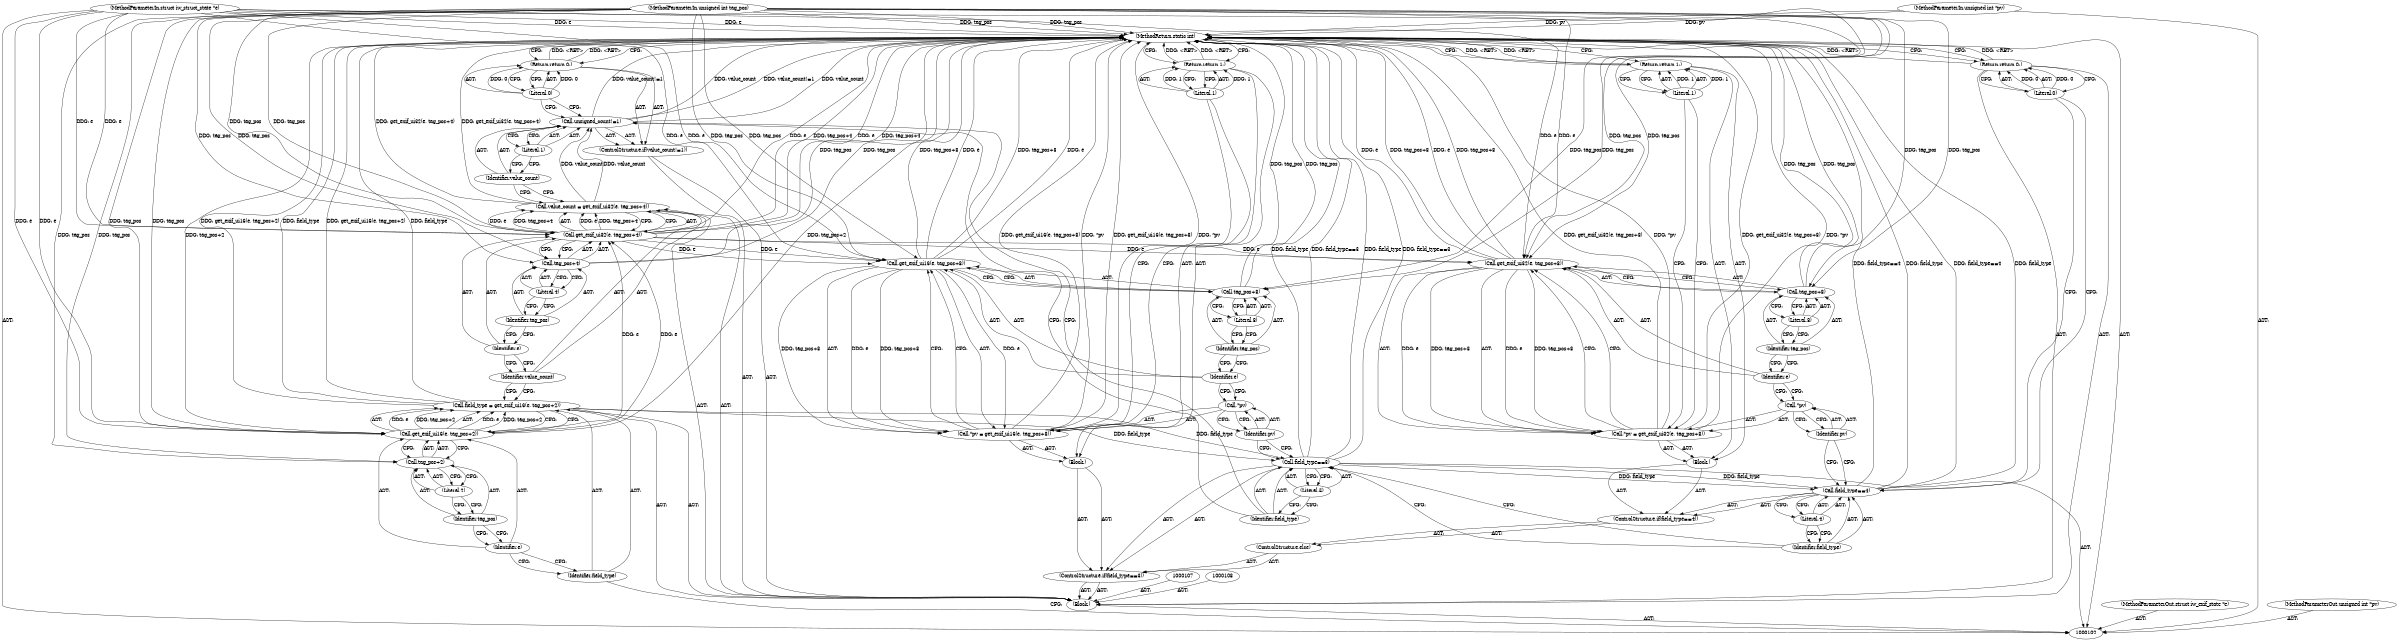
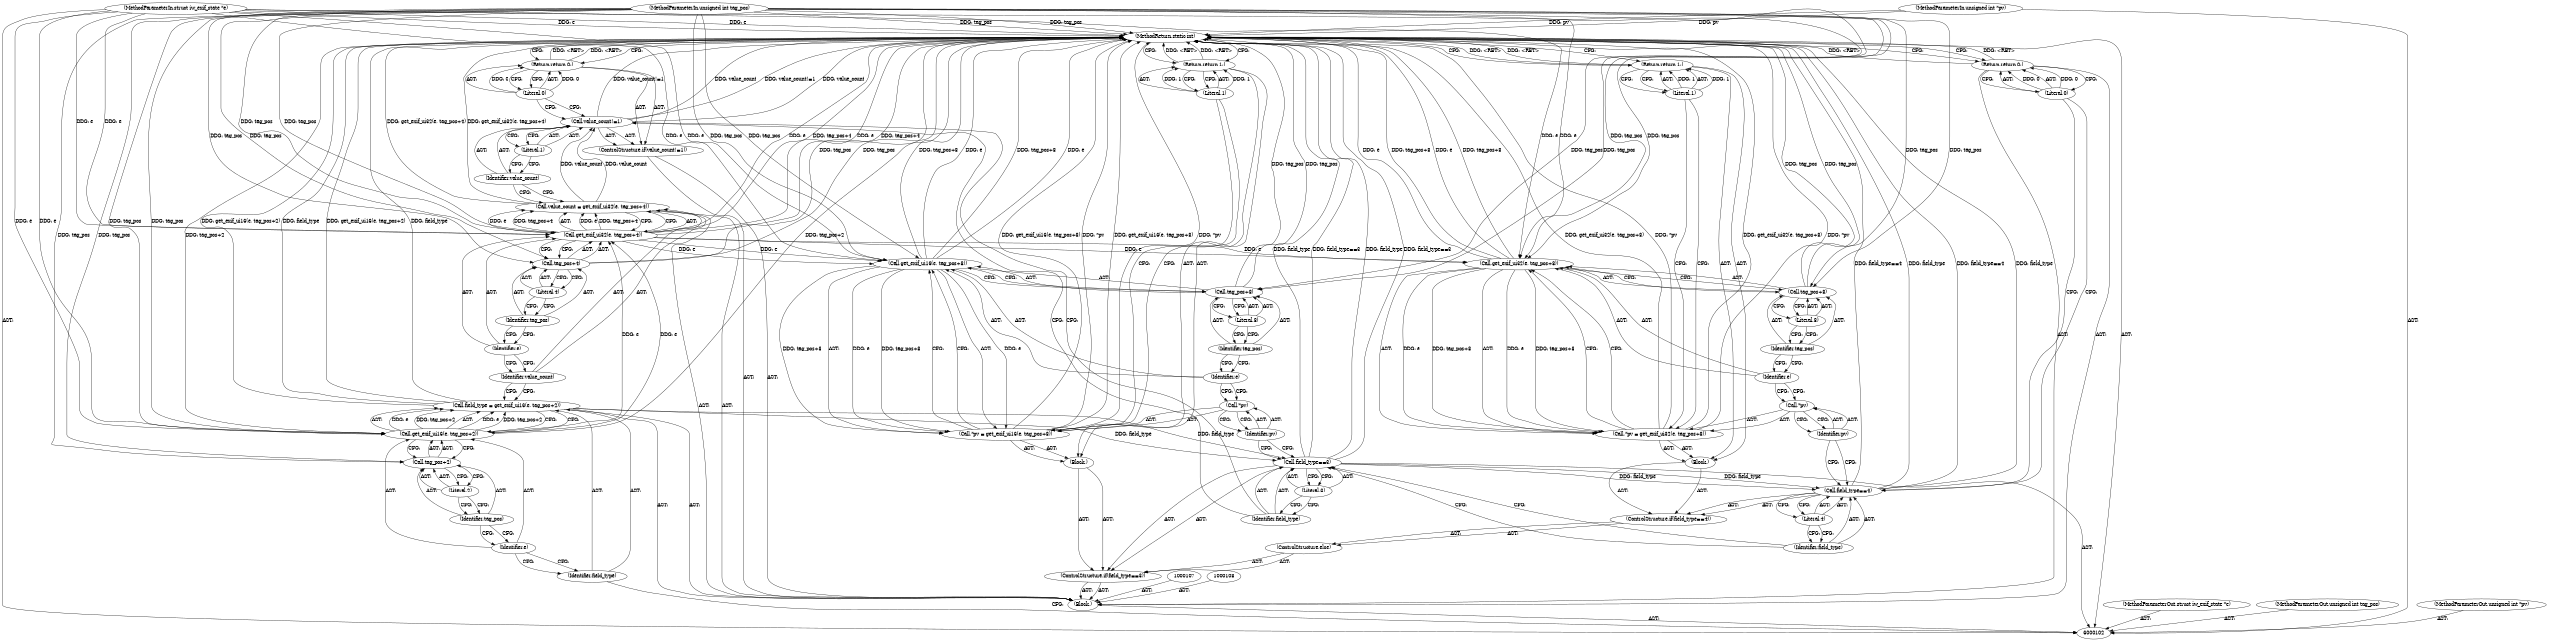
(165, 8) -> (176, 8)
(591, 122) -> (597, 122)
(1312, 491) -> (1313, 491)
none -> (2327, 605)
(2086, 633) -> (2094, 633)
